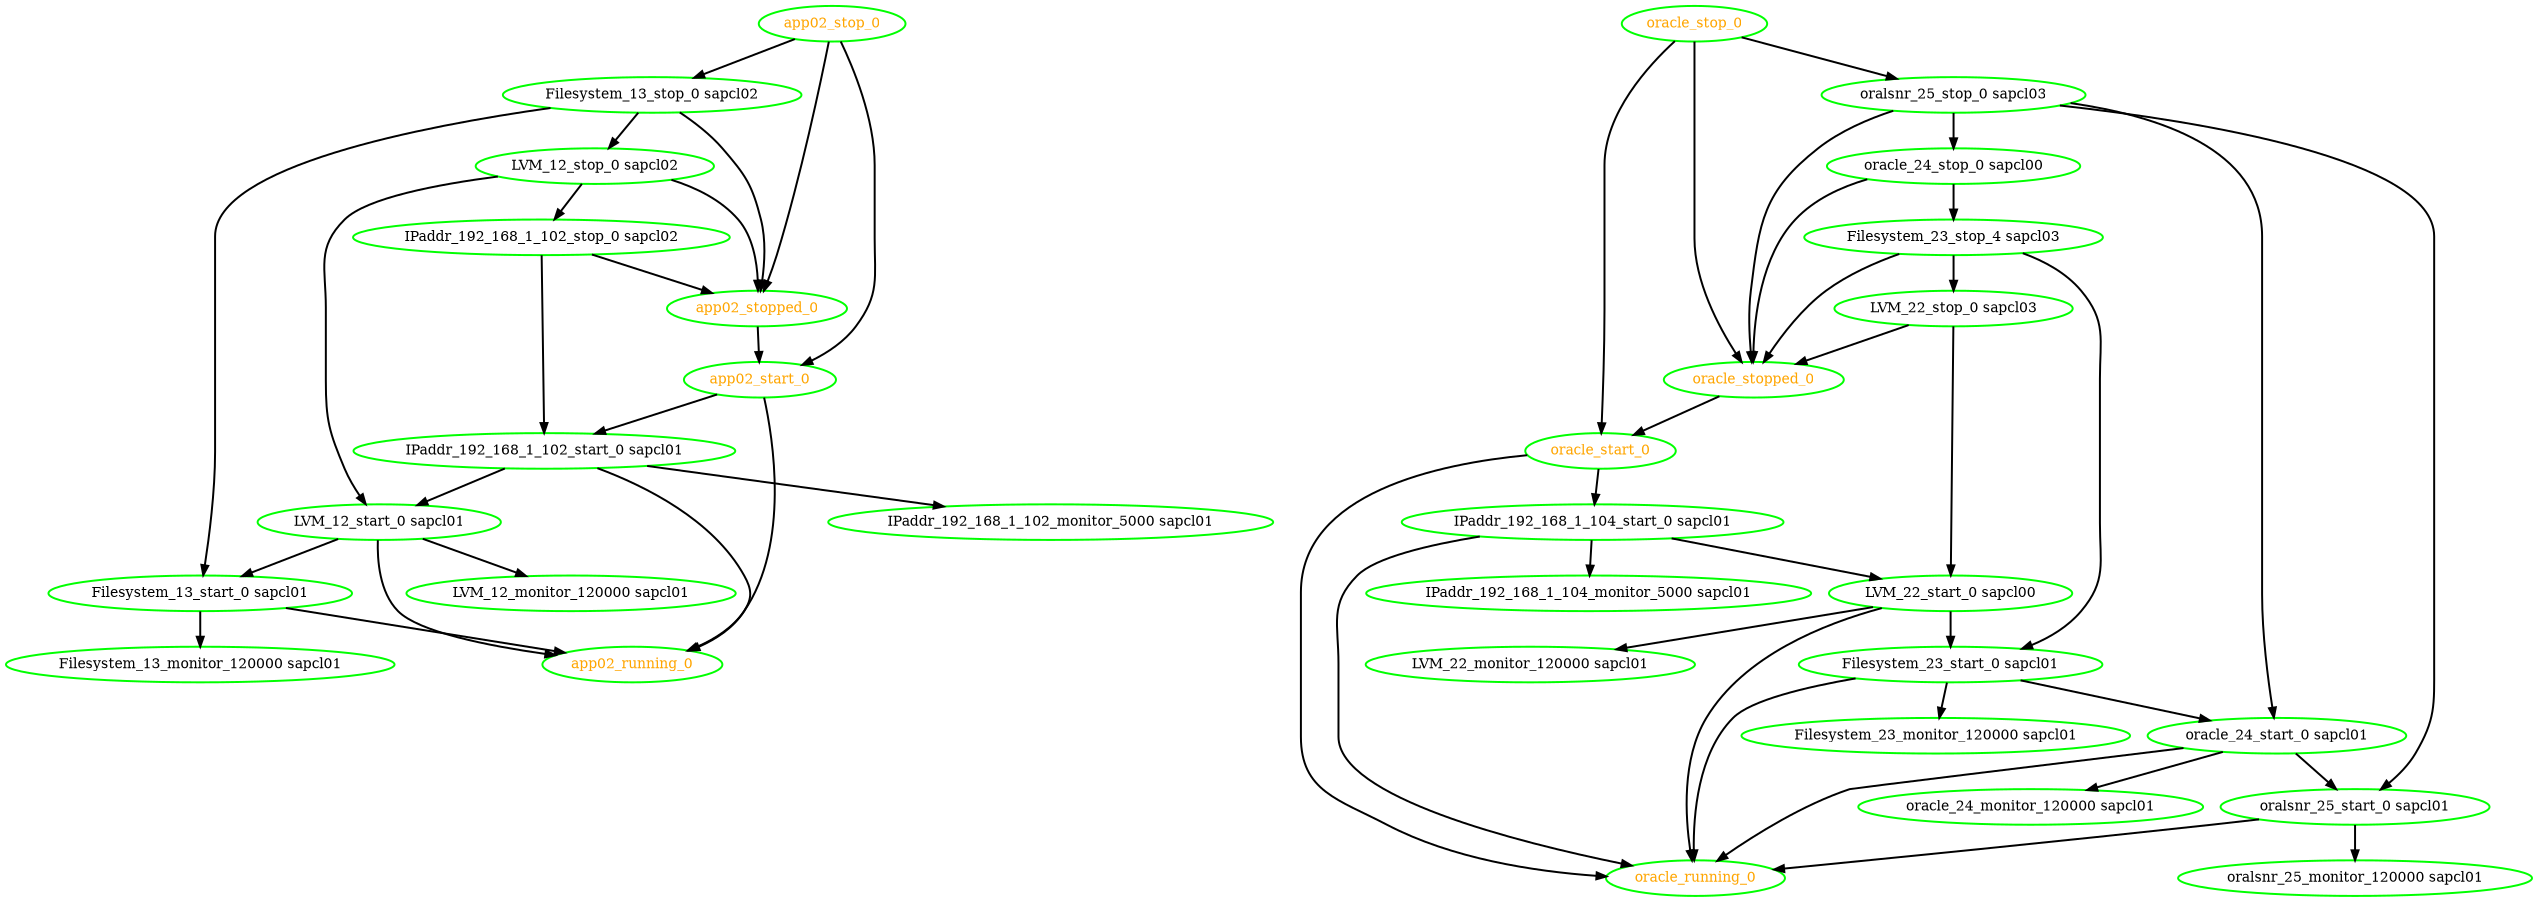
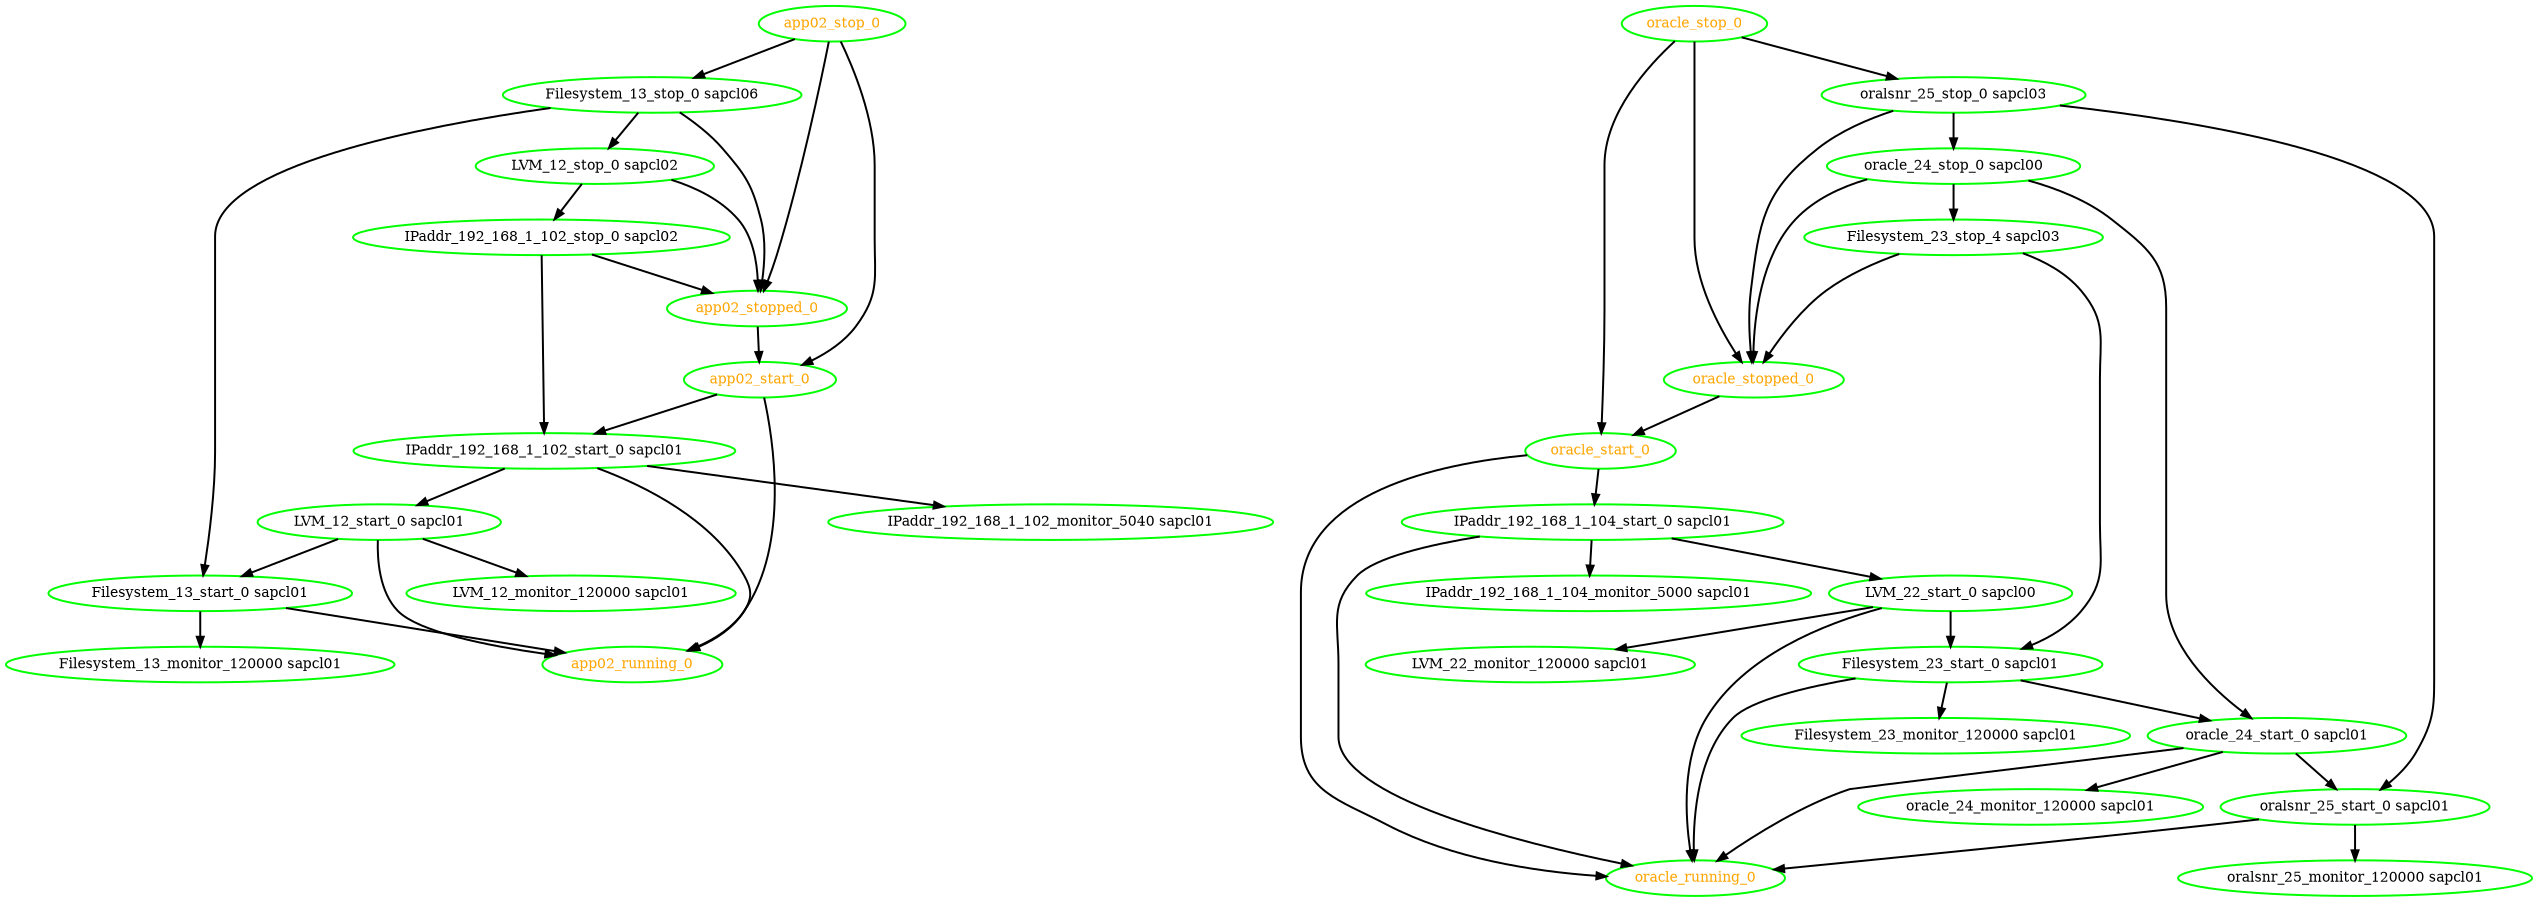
(652, 95) -> (652, 95)
(325, 278) -> none
(1954, 309) -> none
(2262, 345) -> (2166, 423)
(1051, 522) -> (1051, 522)
